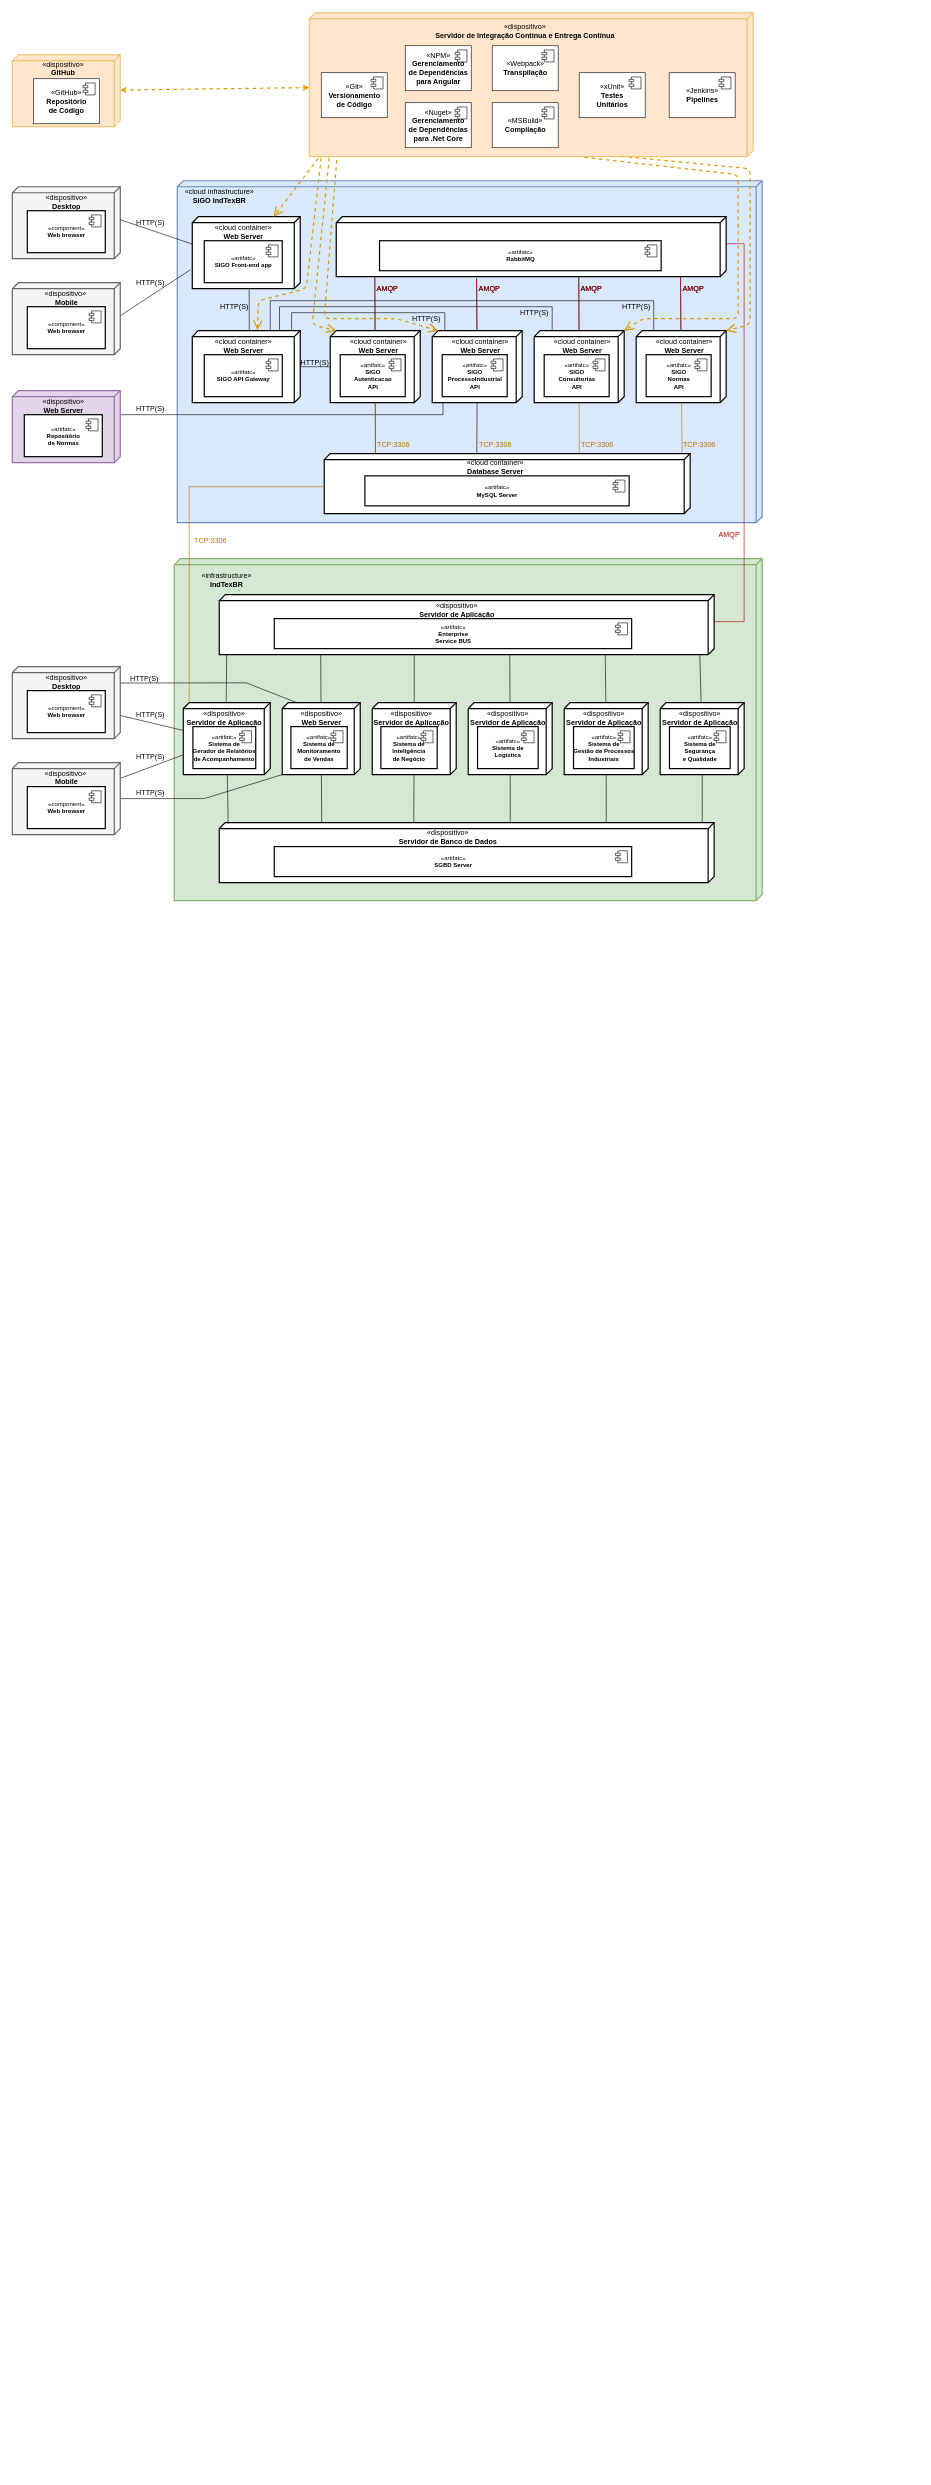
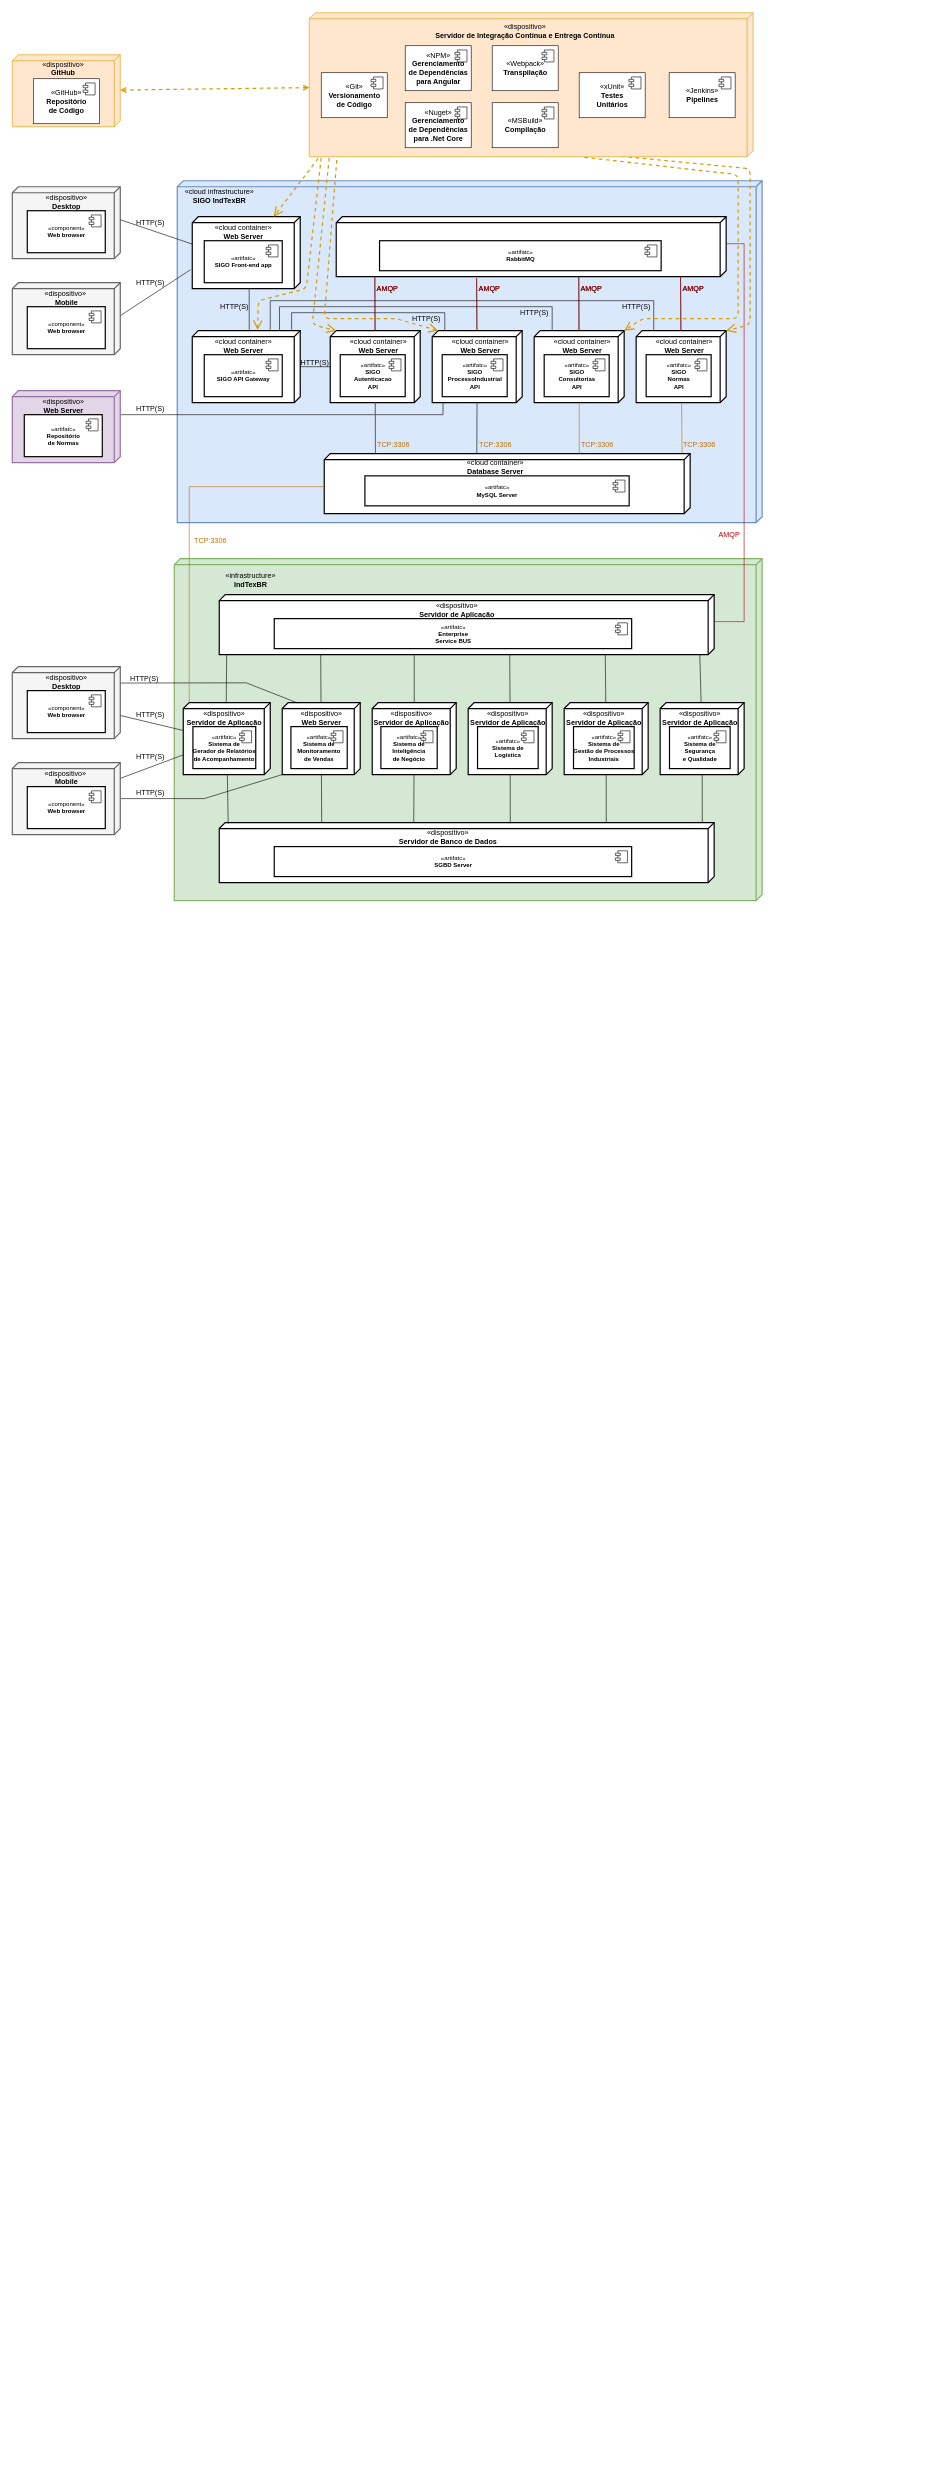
(227, 579) -> (251, 579)
